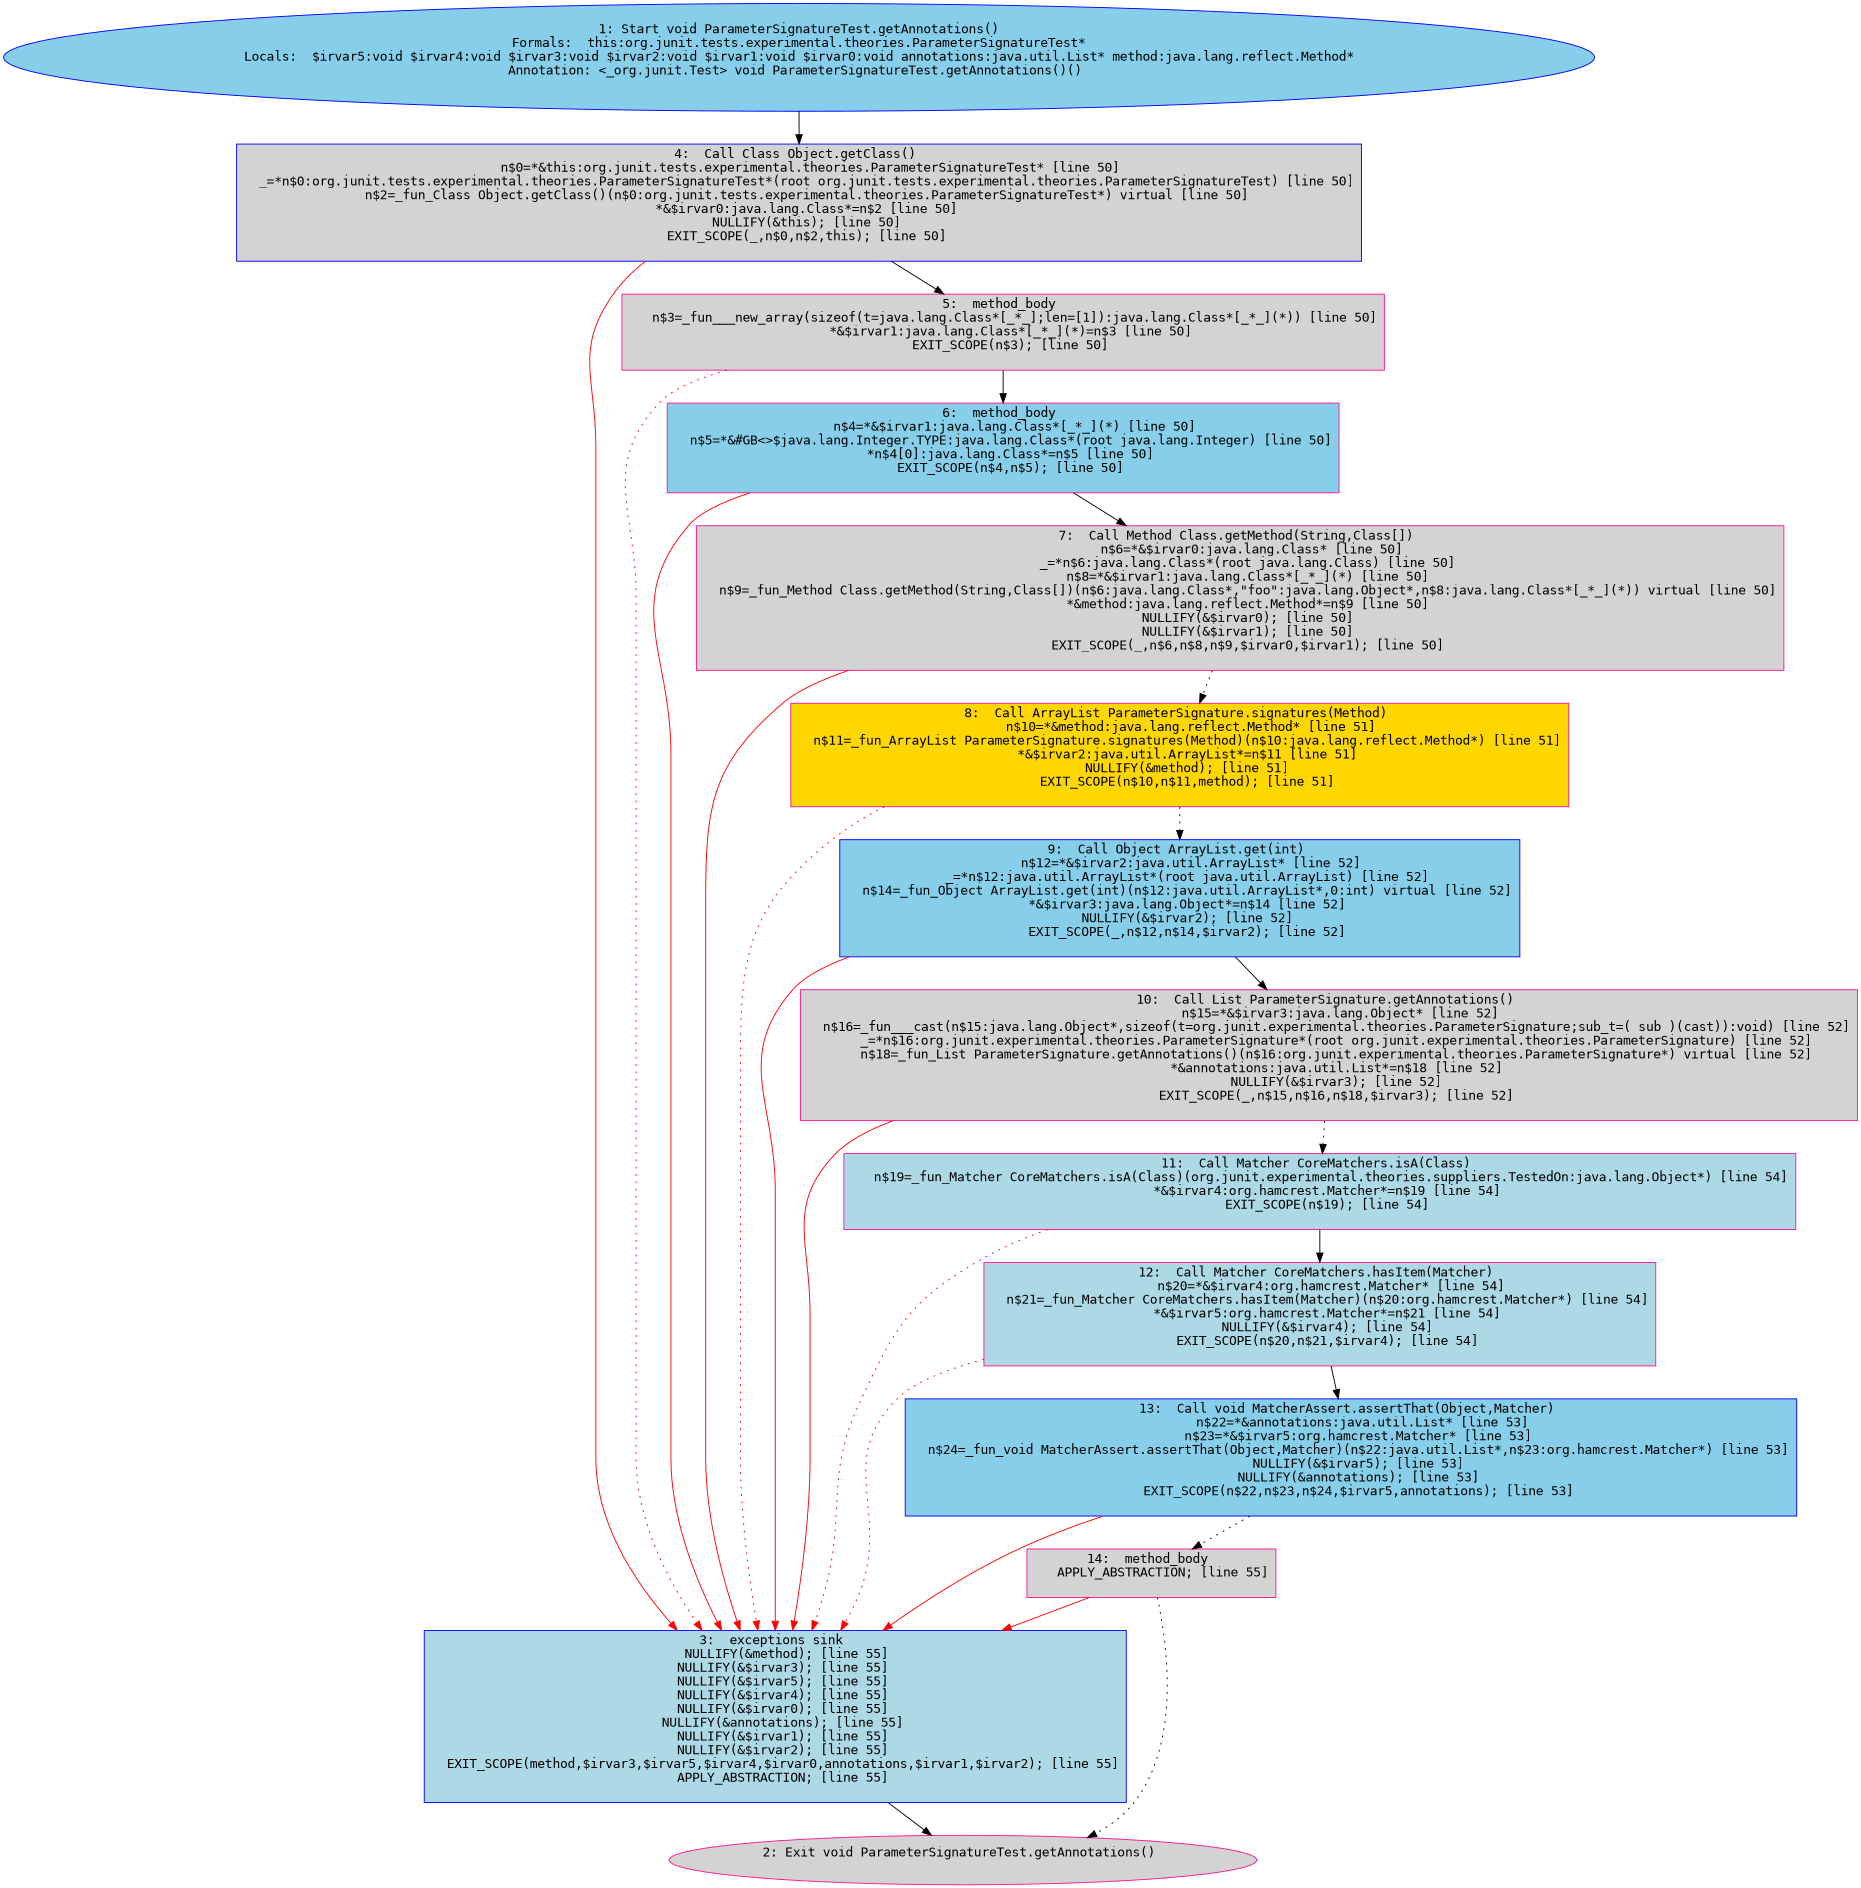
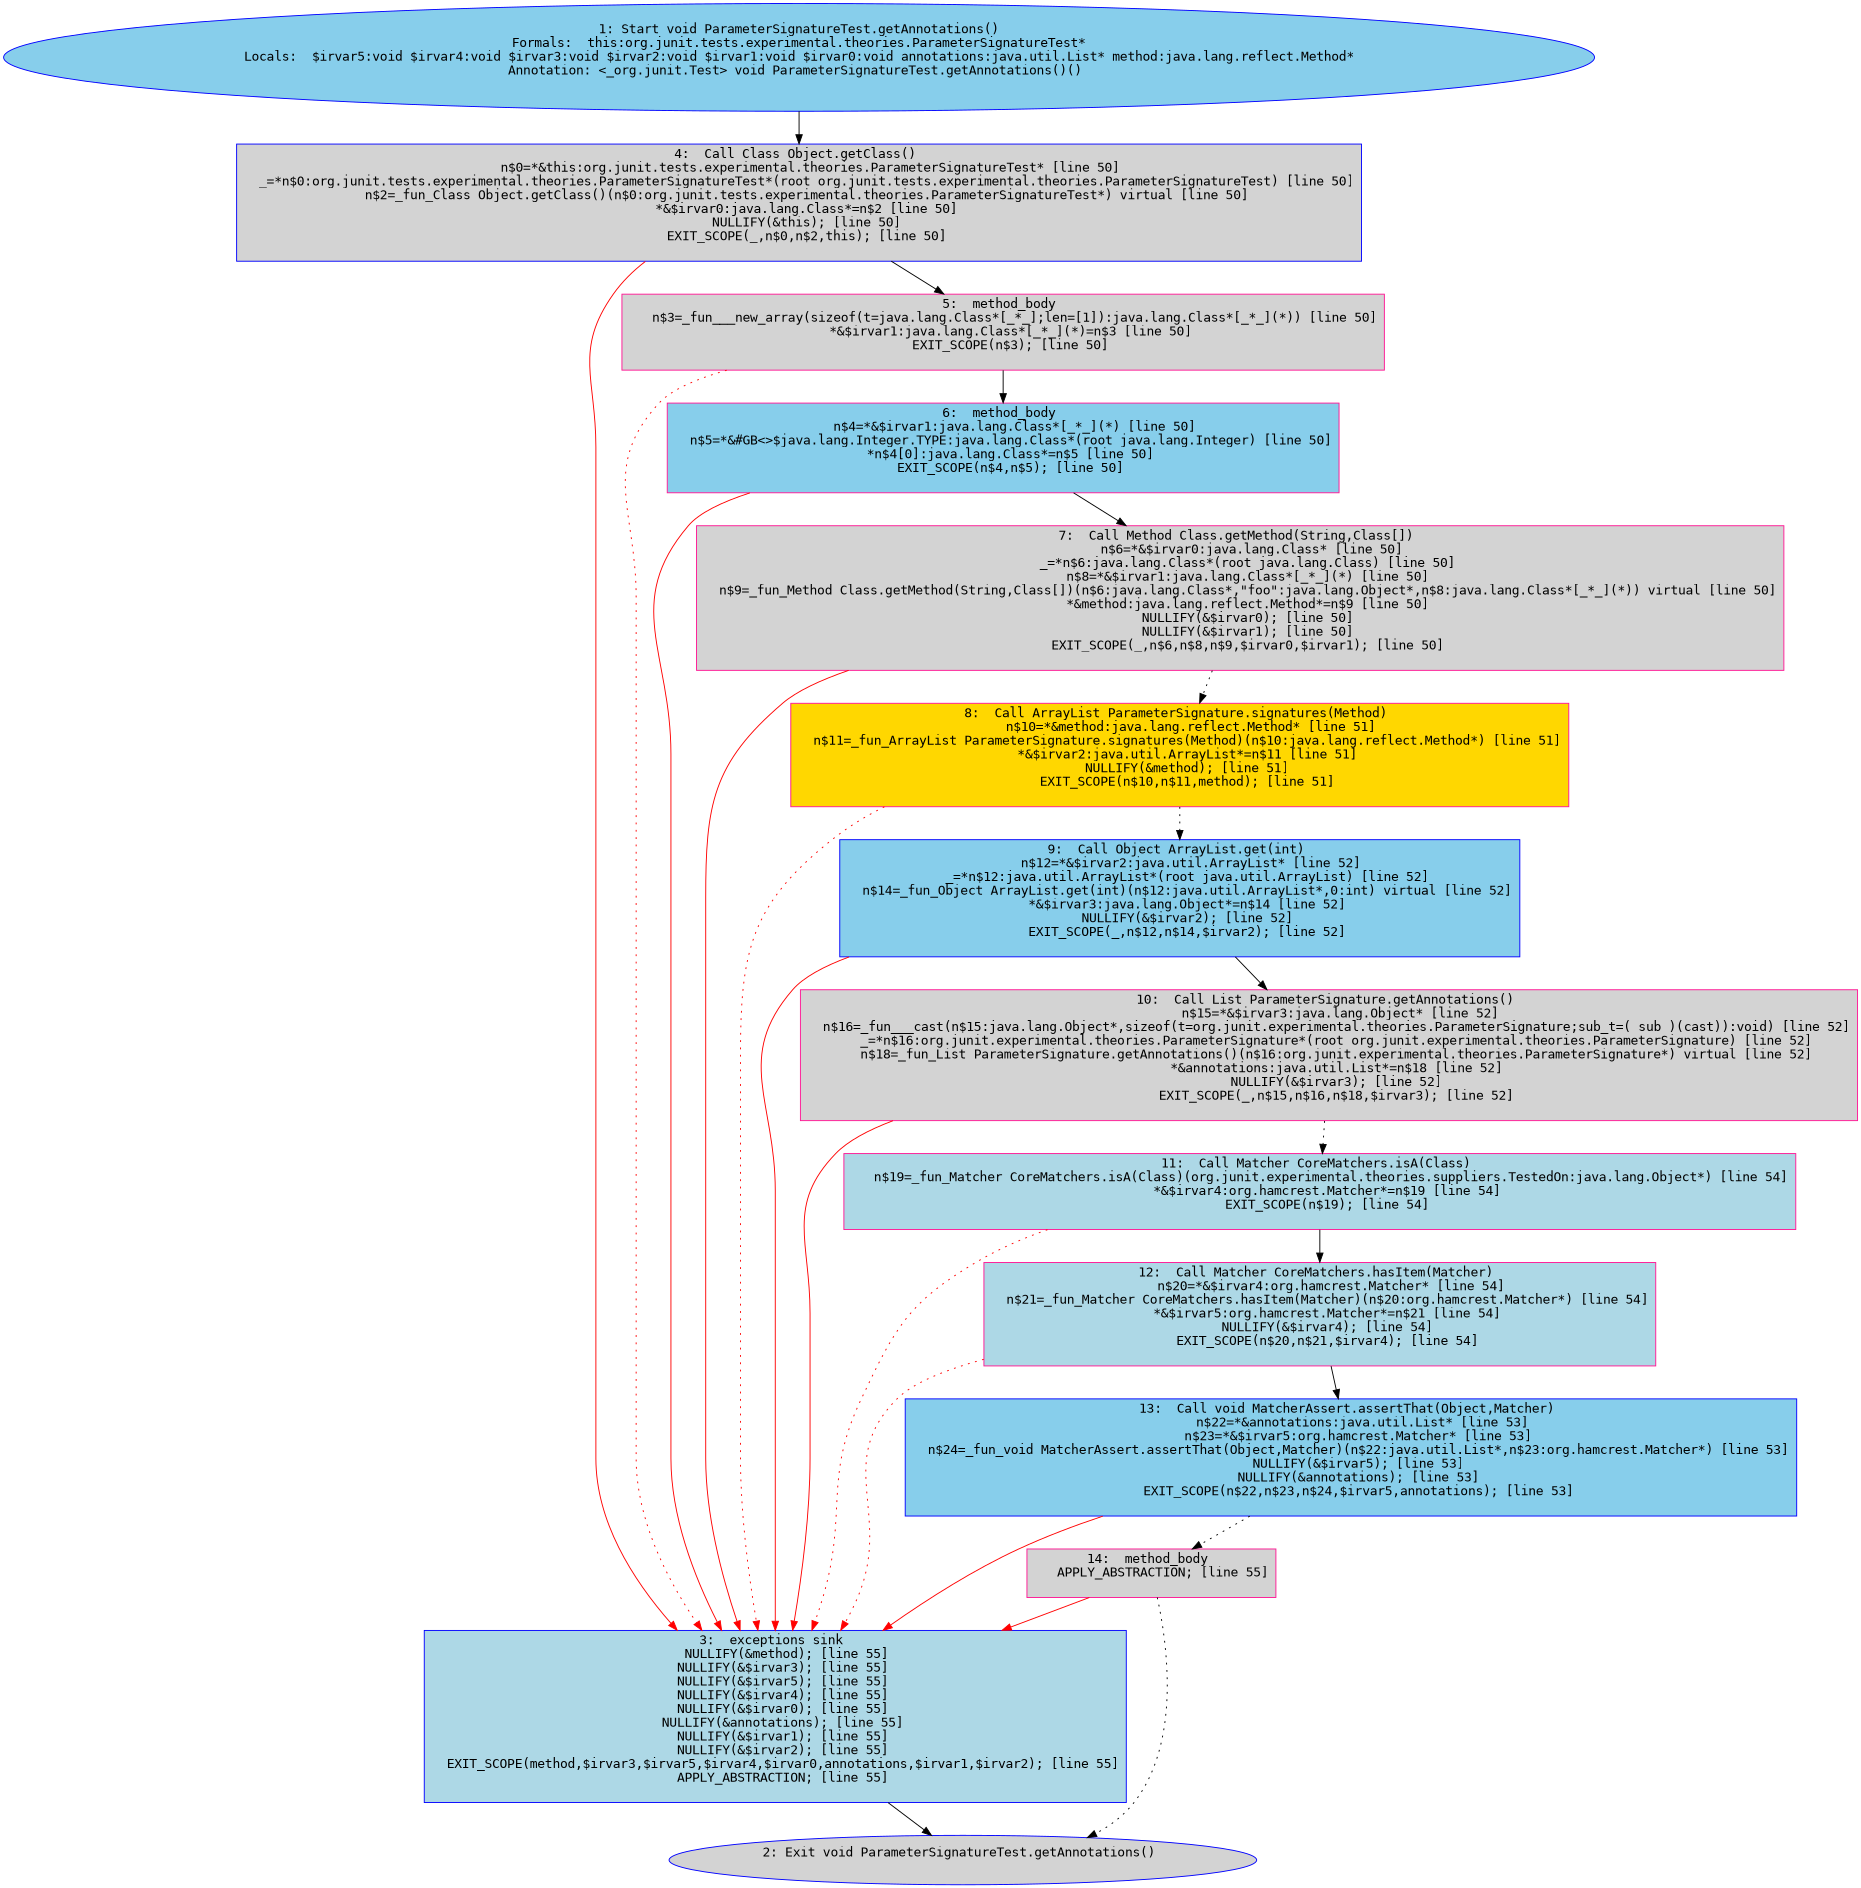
(963, 1860) -> (963, 1860)
